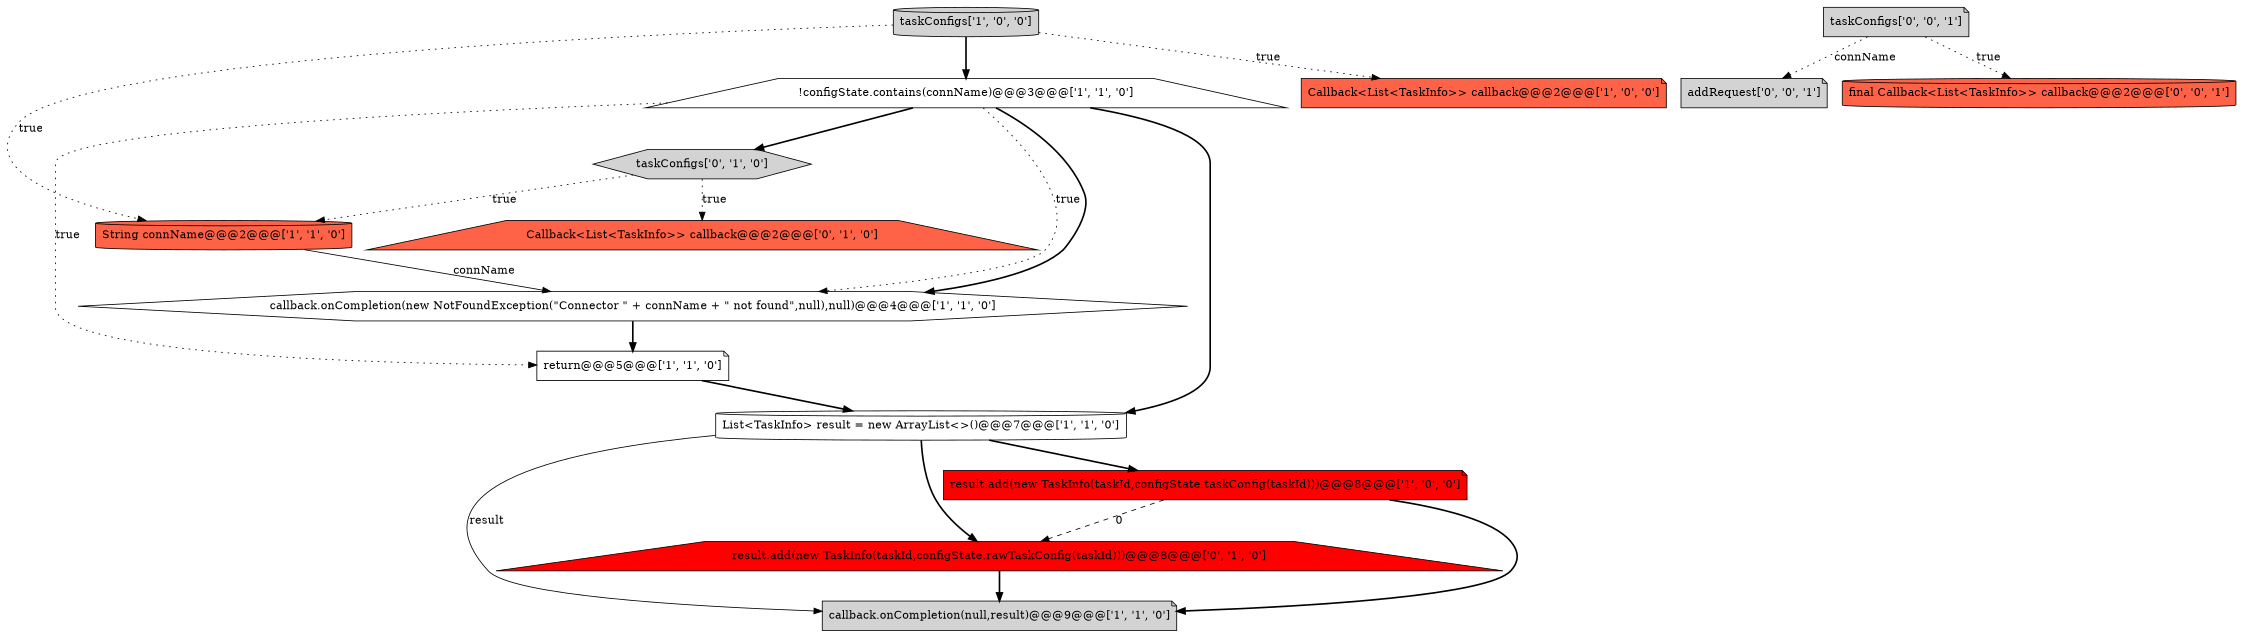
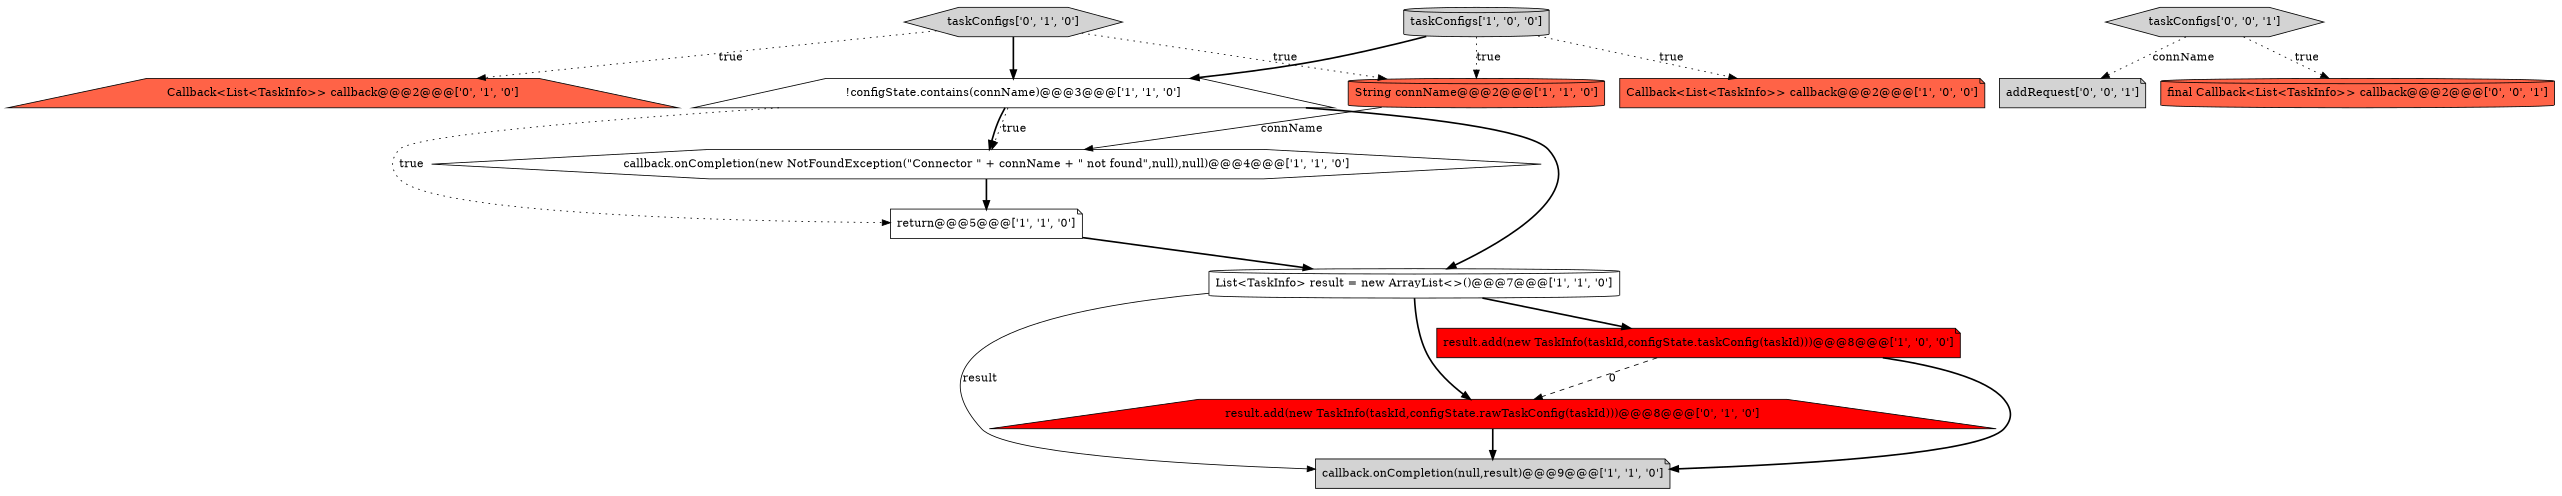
(1896, 22) -> (2215, 22)
(838, 128) -> (1013, 53)
